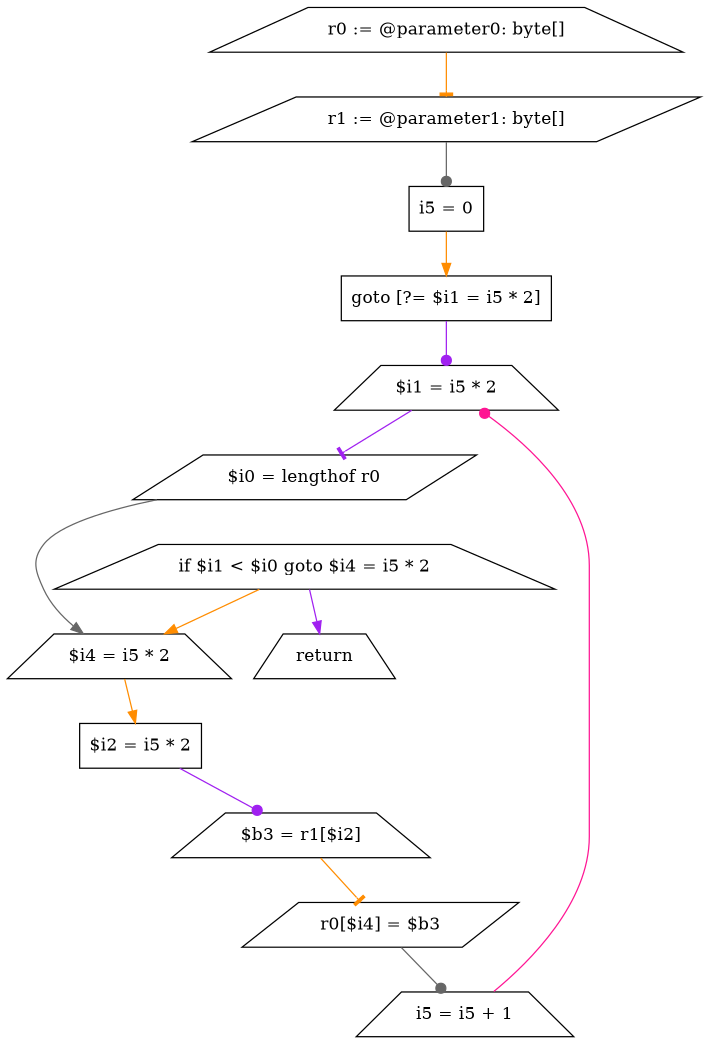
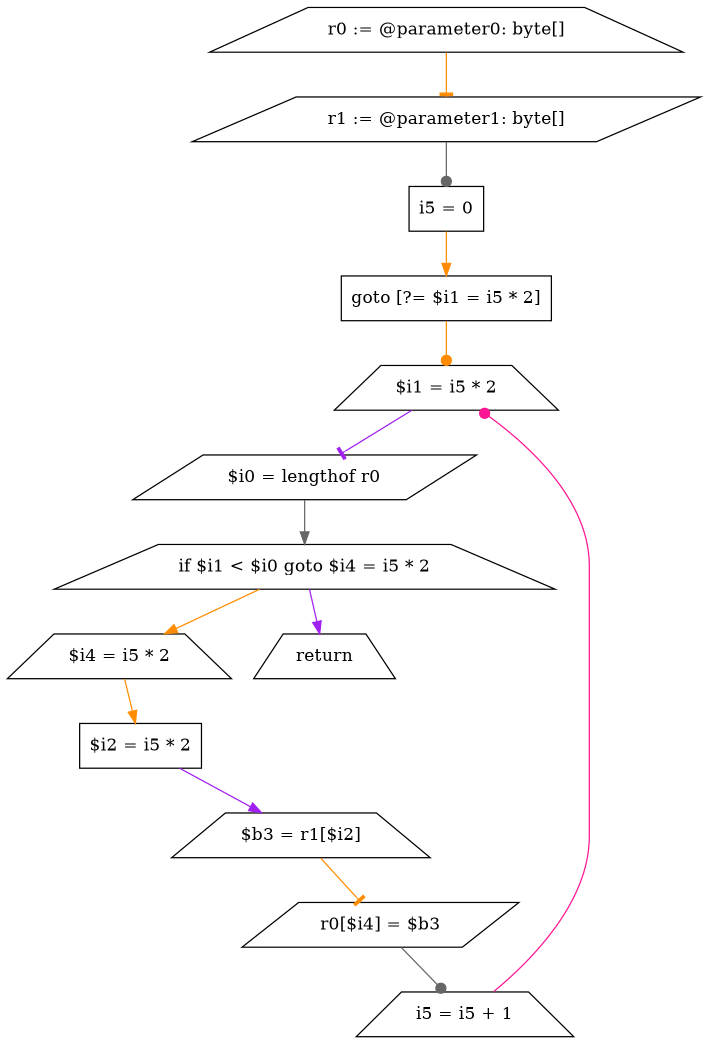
(446, 338) -> (446, 338)
(54, 535) -> (305, 516)
(216, 788) -> (216, 788)
